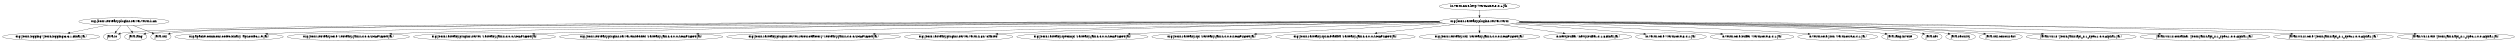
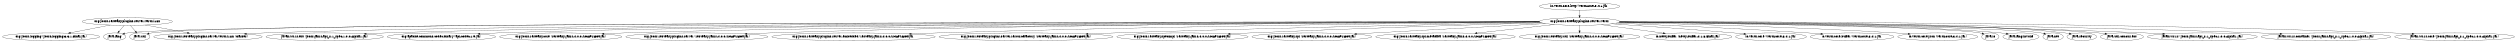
(119, 28) -> (166, 29)
